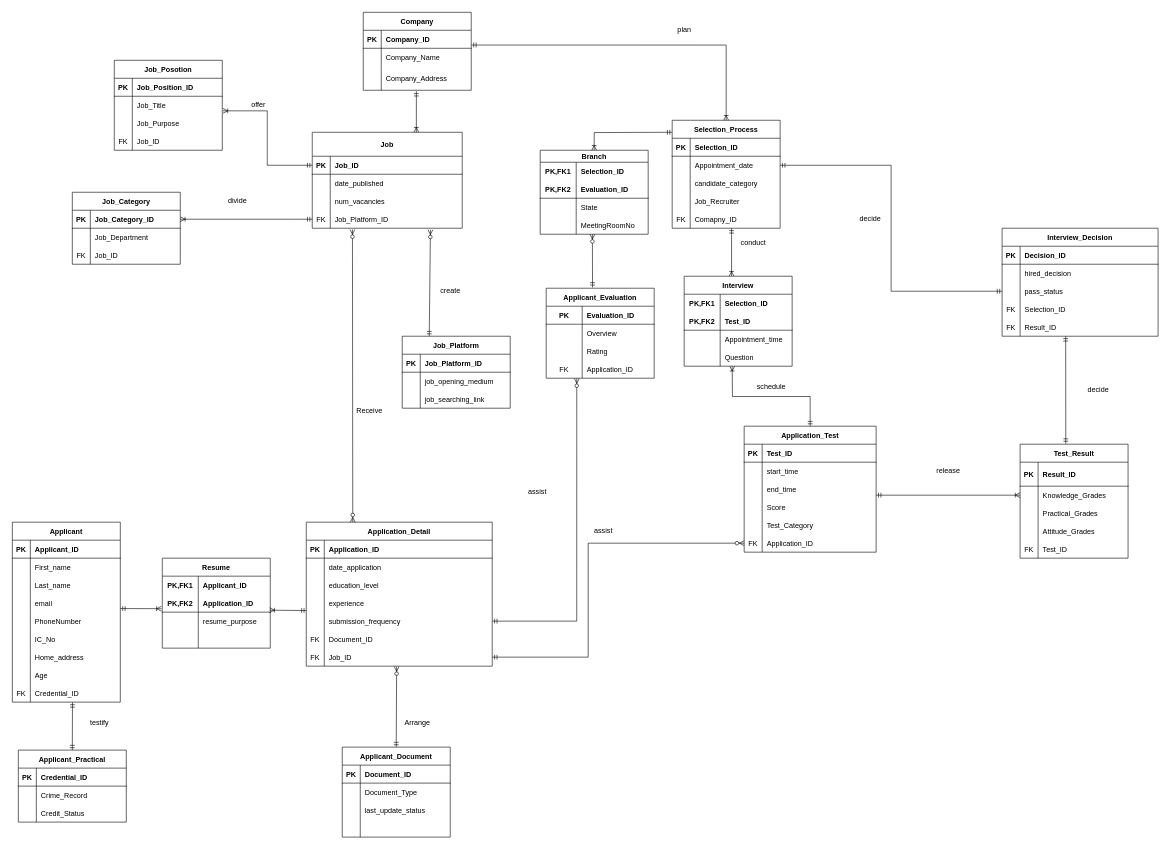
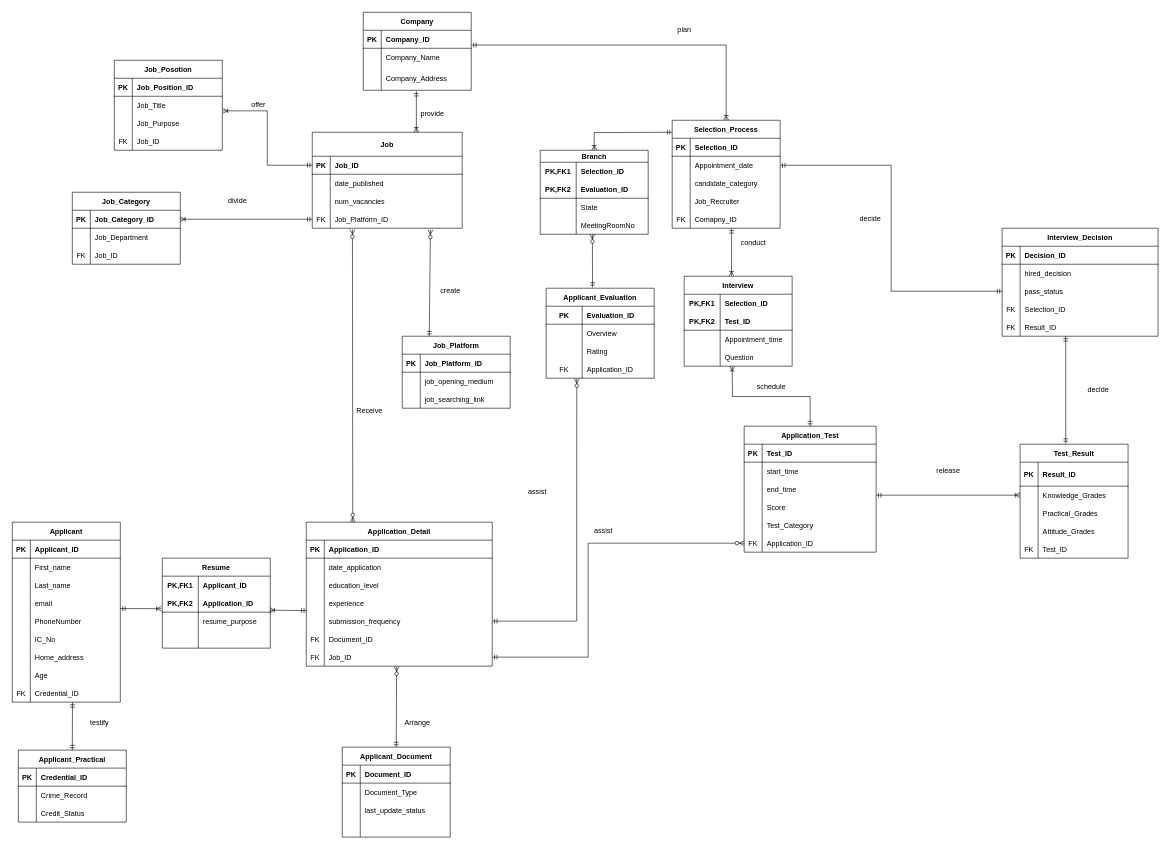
none -> (432, 114)
